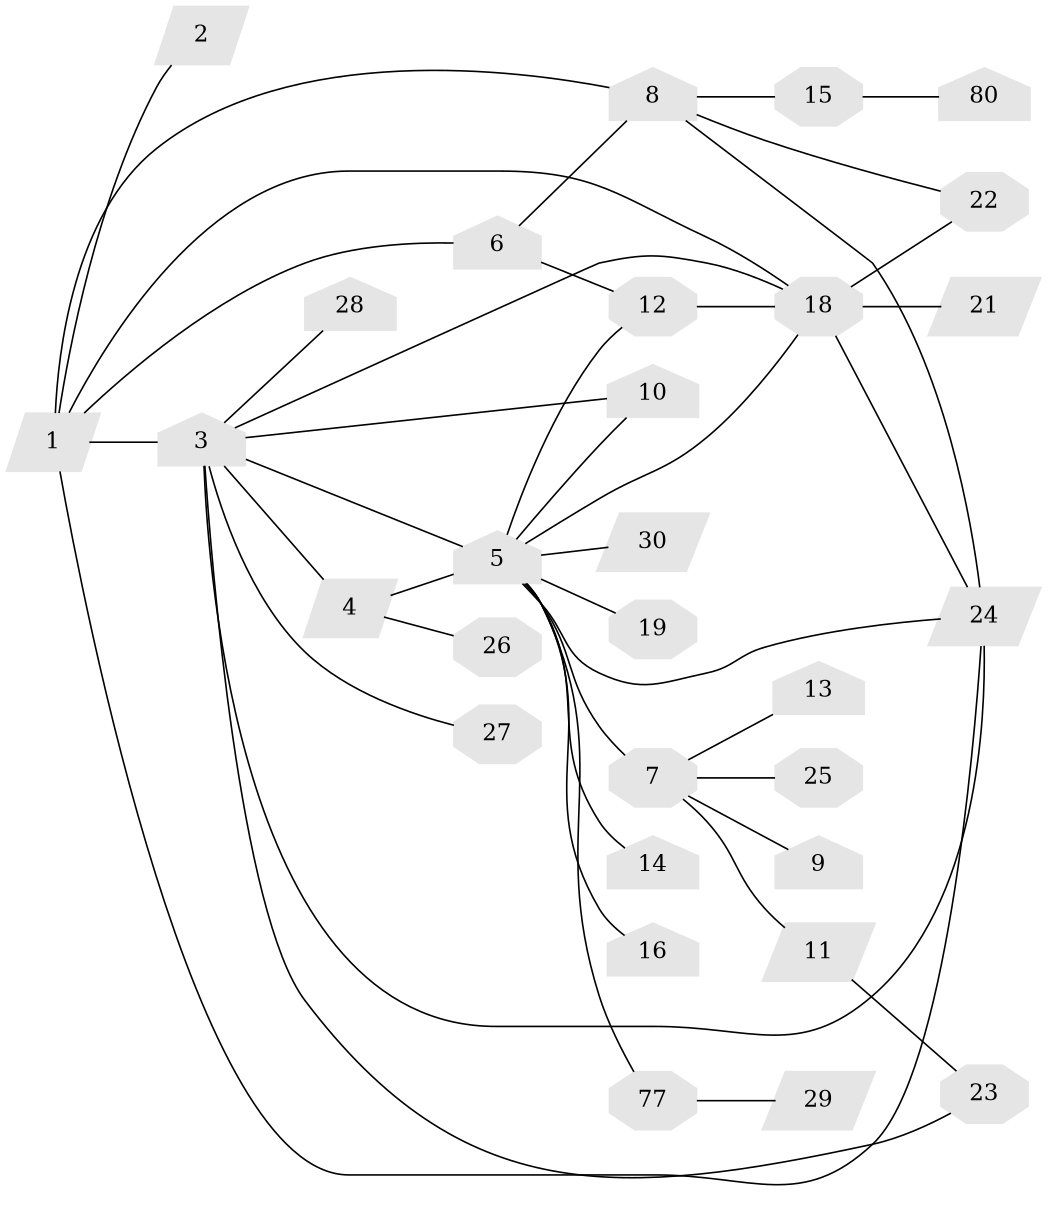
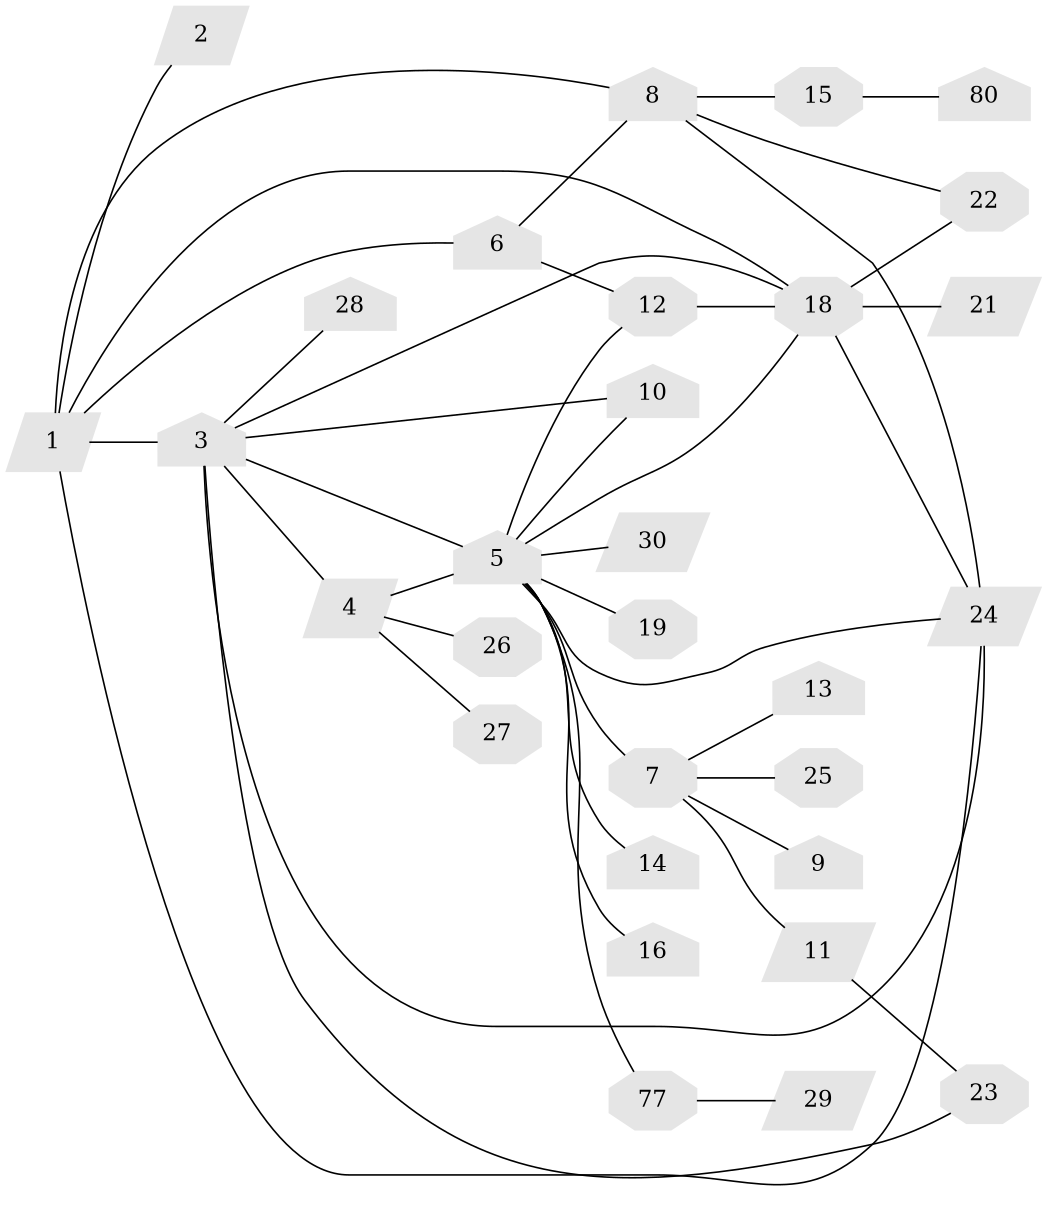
(290, 636) -> (424, 672)
